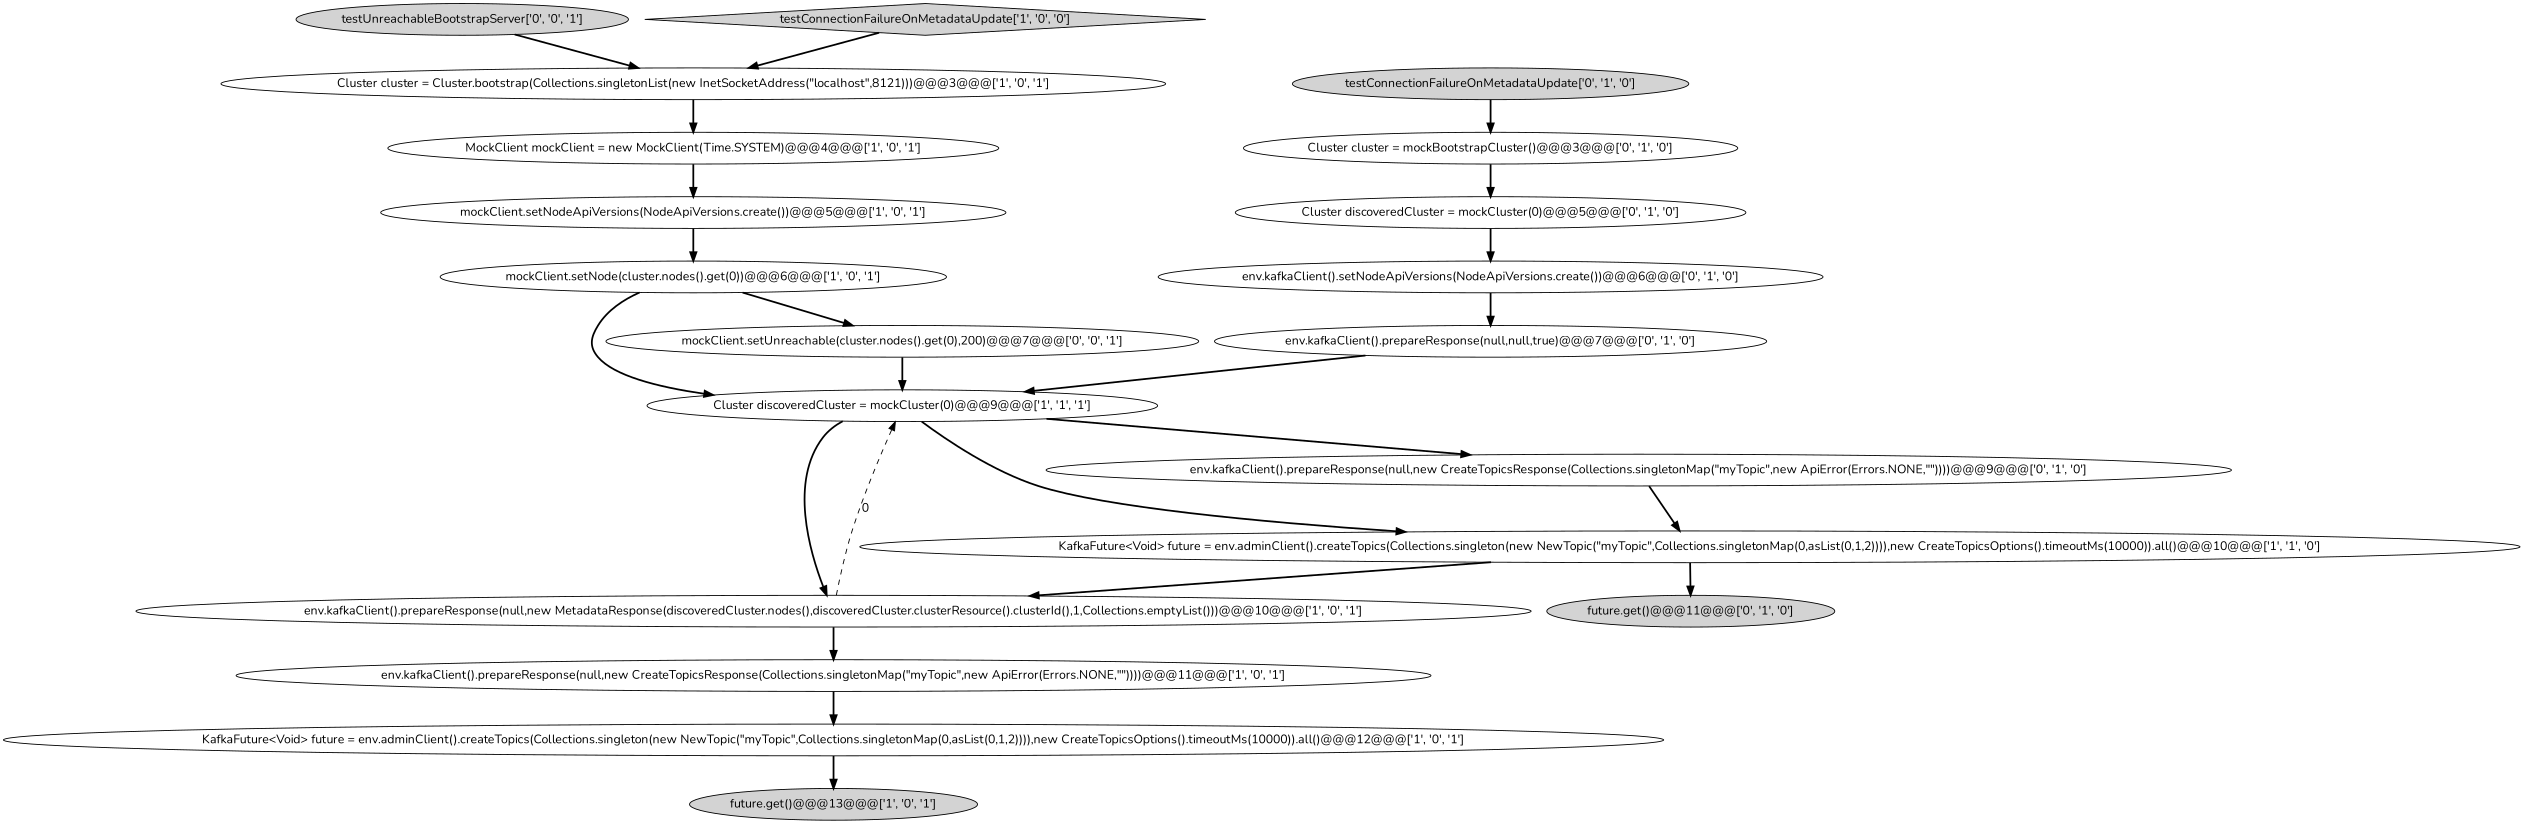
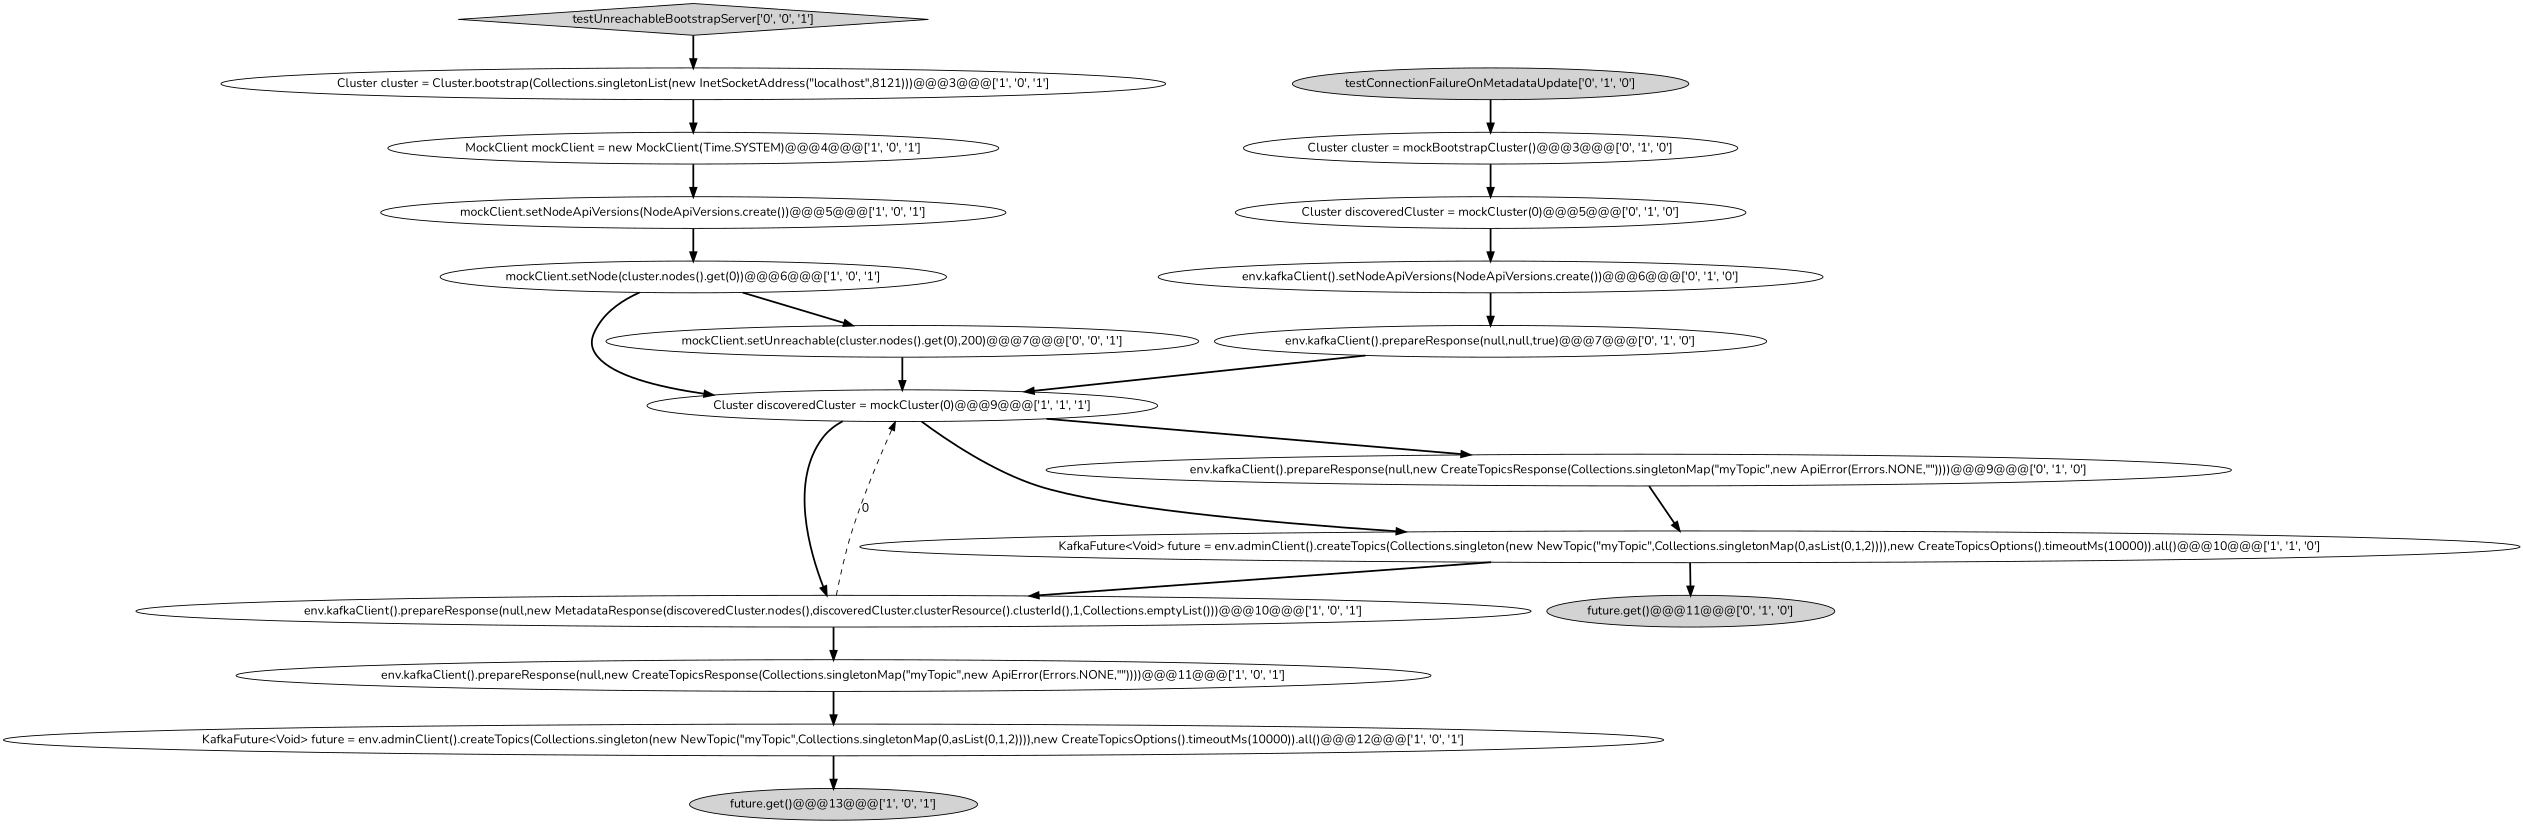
(462, 19) -> (693, 19)
(925, 19) -> none
